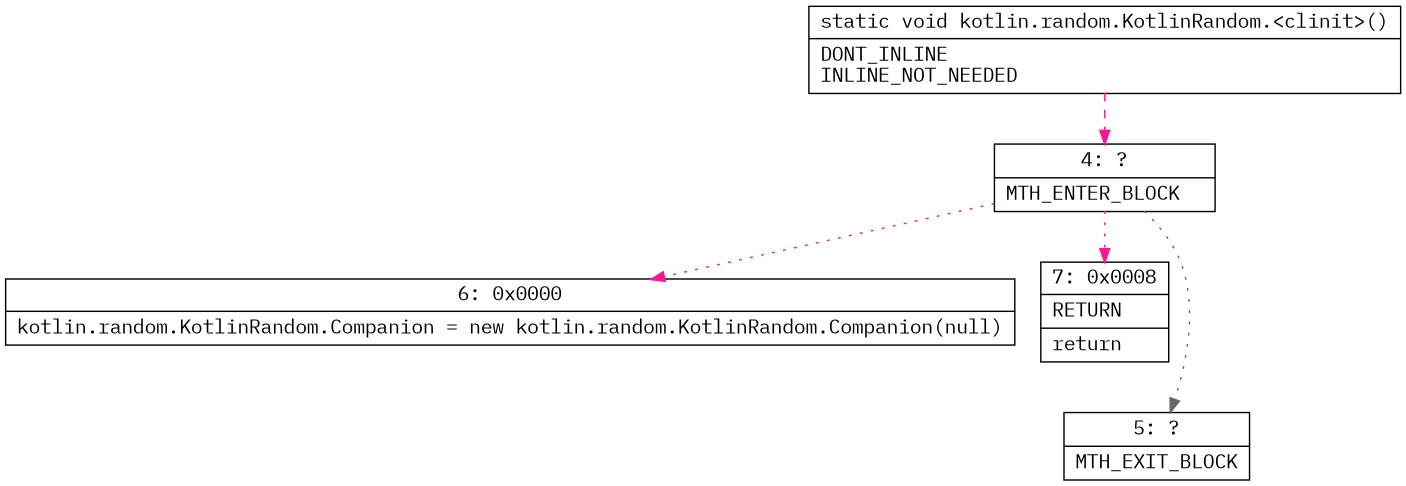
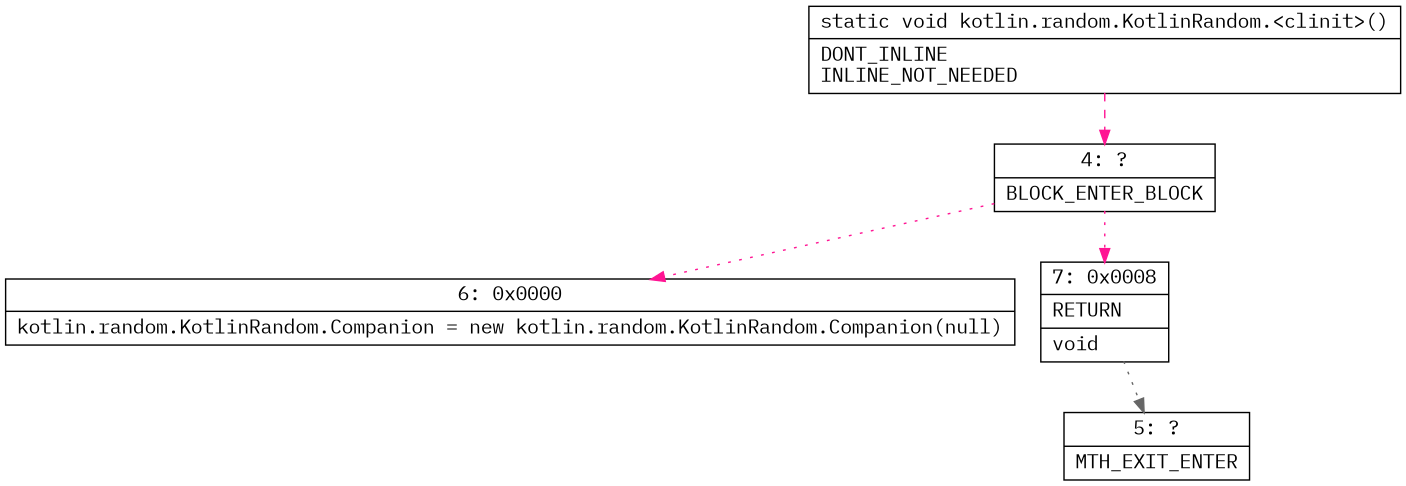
(1093, 194) -> (1105, 194)
(1189, 299) -> (1131, 380)
(1087, 344) -> (1076, 344)
(1157, 462) -> (1157, 462)
